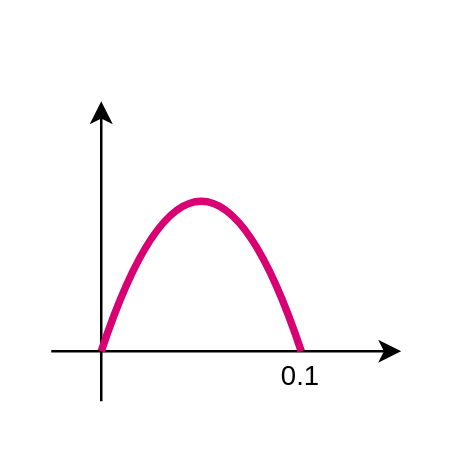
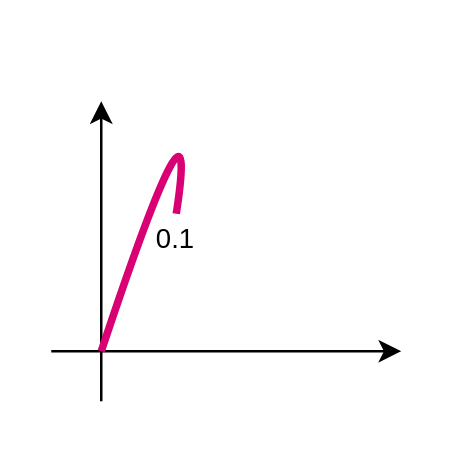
(301, 376) -> (176, 239)
